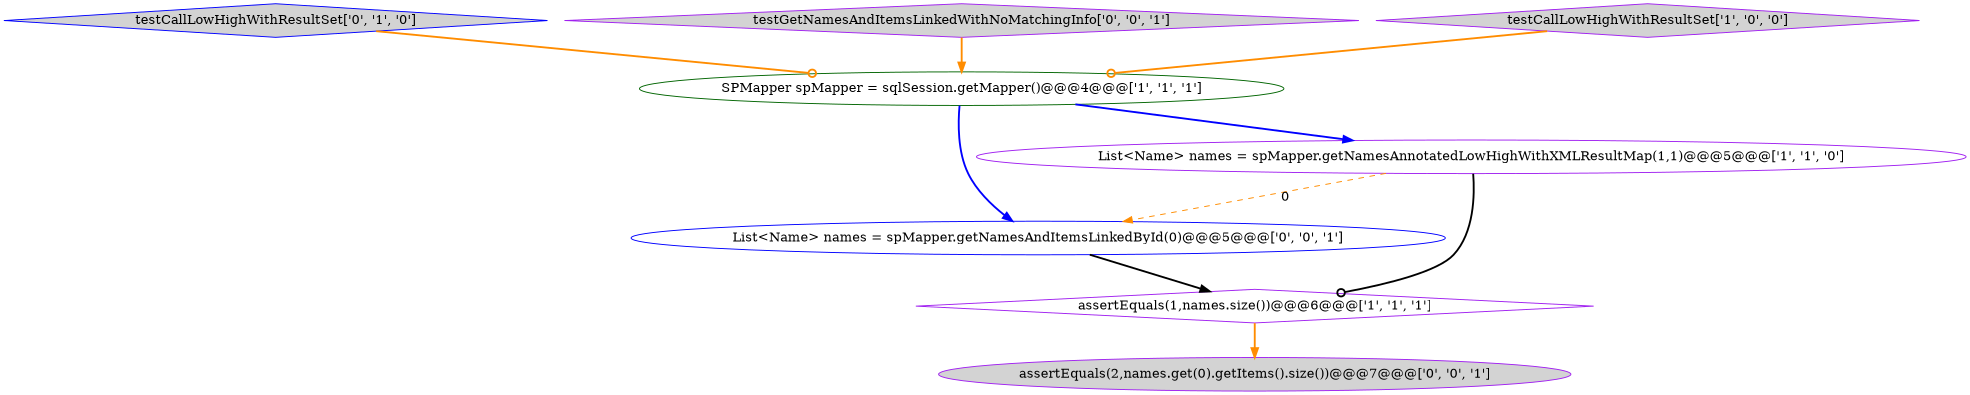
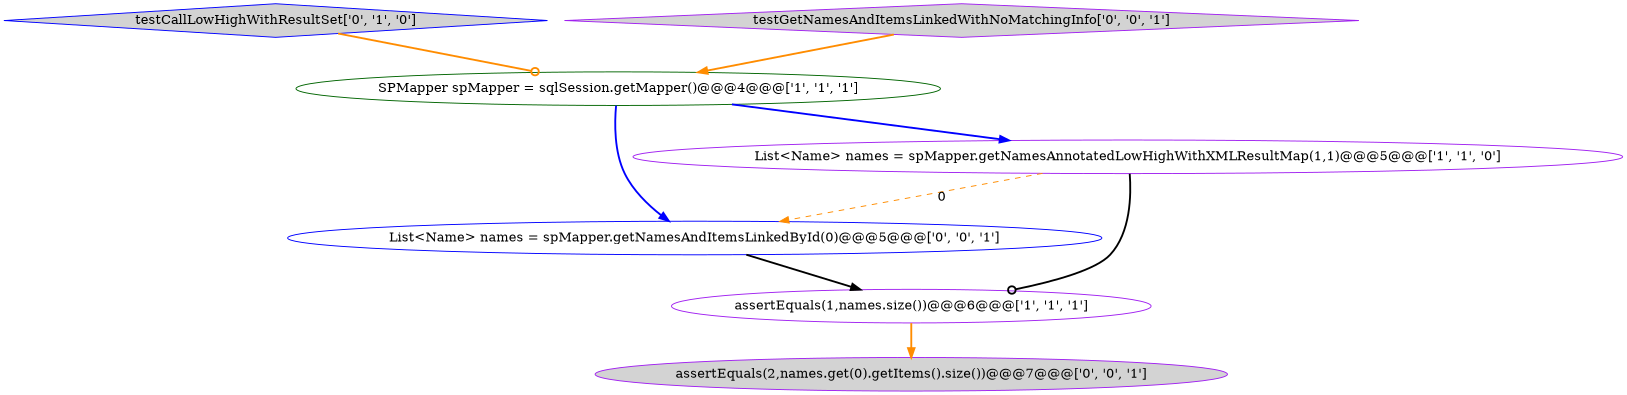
(1648, 21) -> none
(1255, 306) -> (911, 306)
